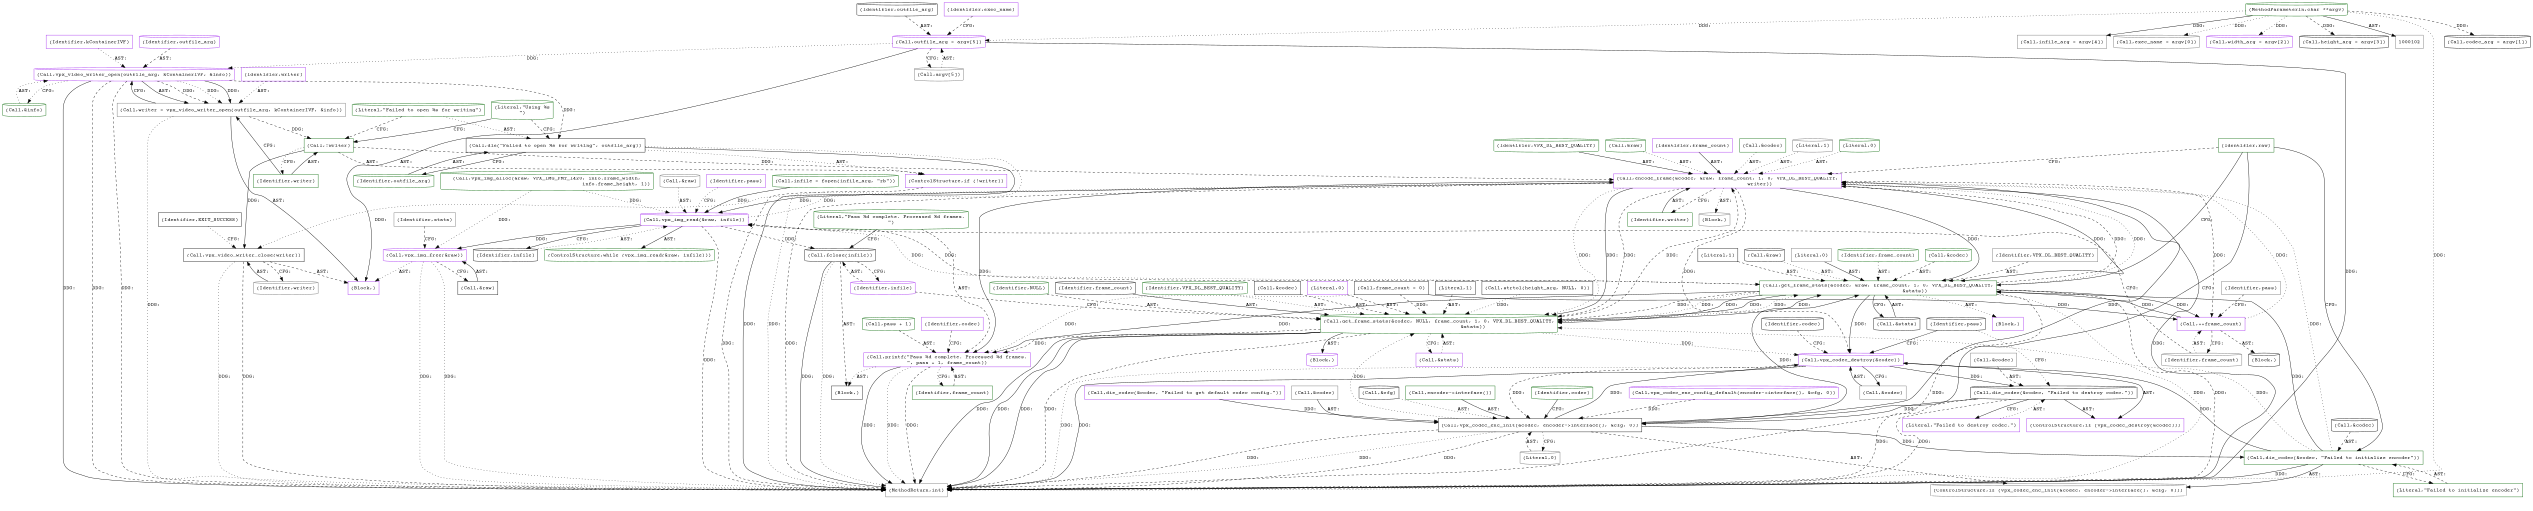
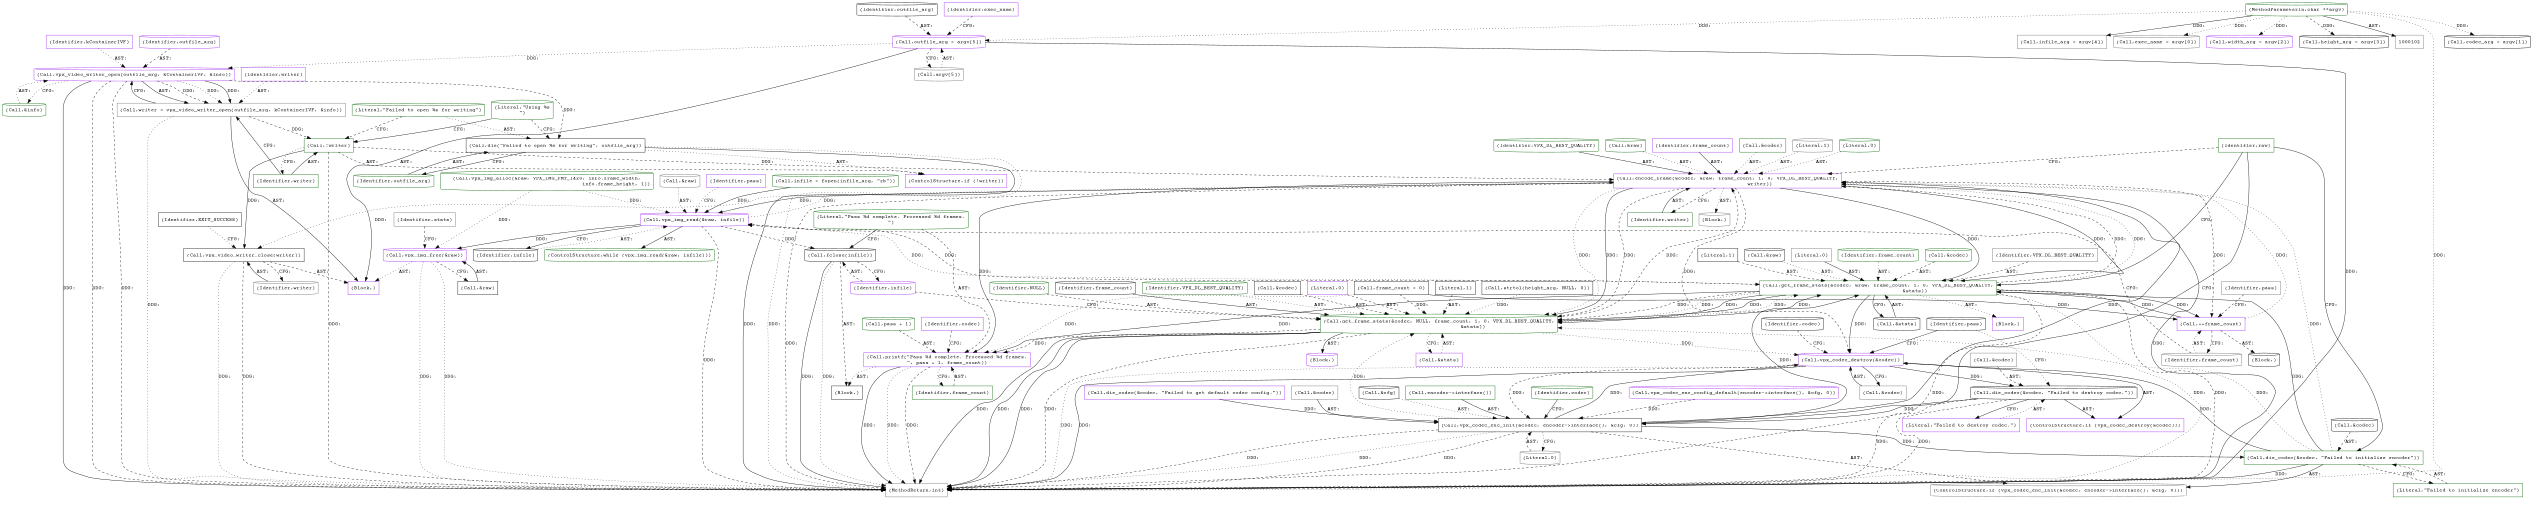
(2410, 17) -> (2410, 17)
(723, 330) -> (430, 477)
